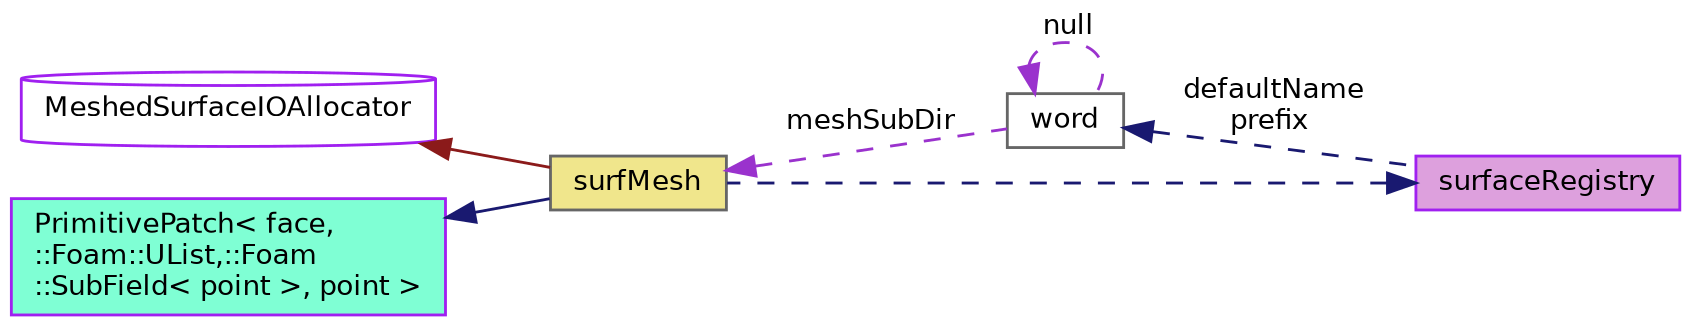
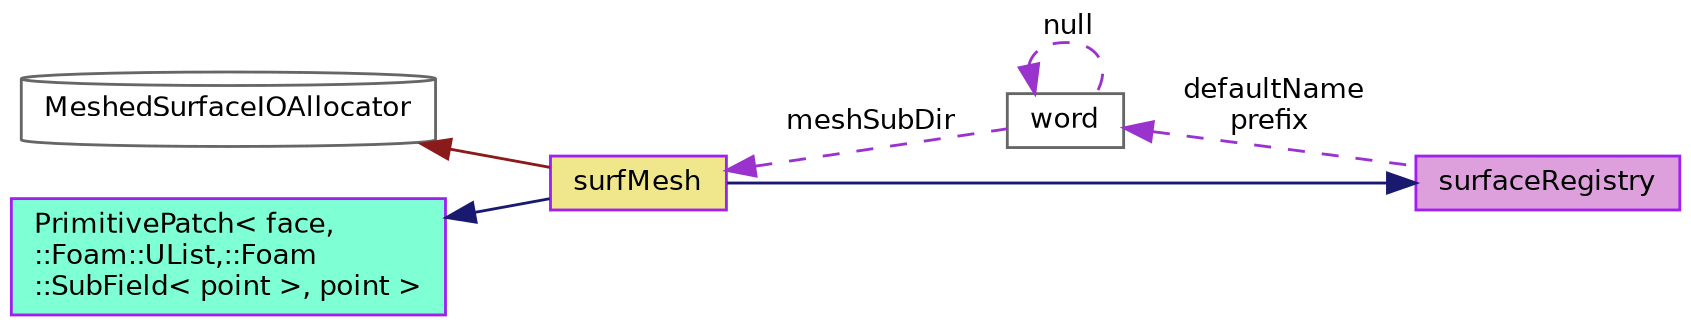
(228, 109) -> (228, 109)
(1284, 149) -> (1284, 149)
(638, 183) -> (638, 183)
(1057, 183) -> (1057, 183)
